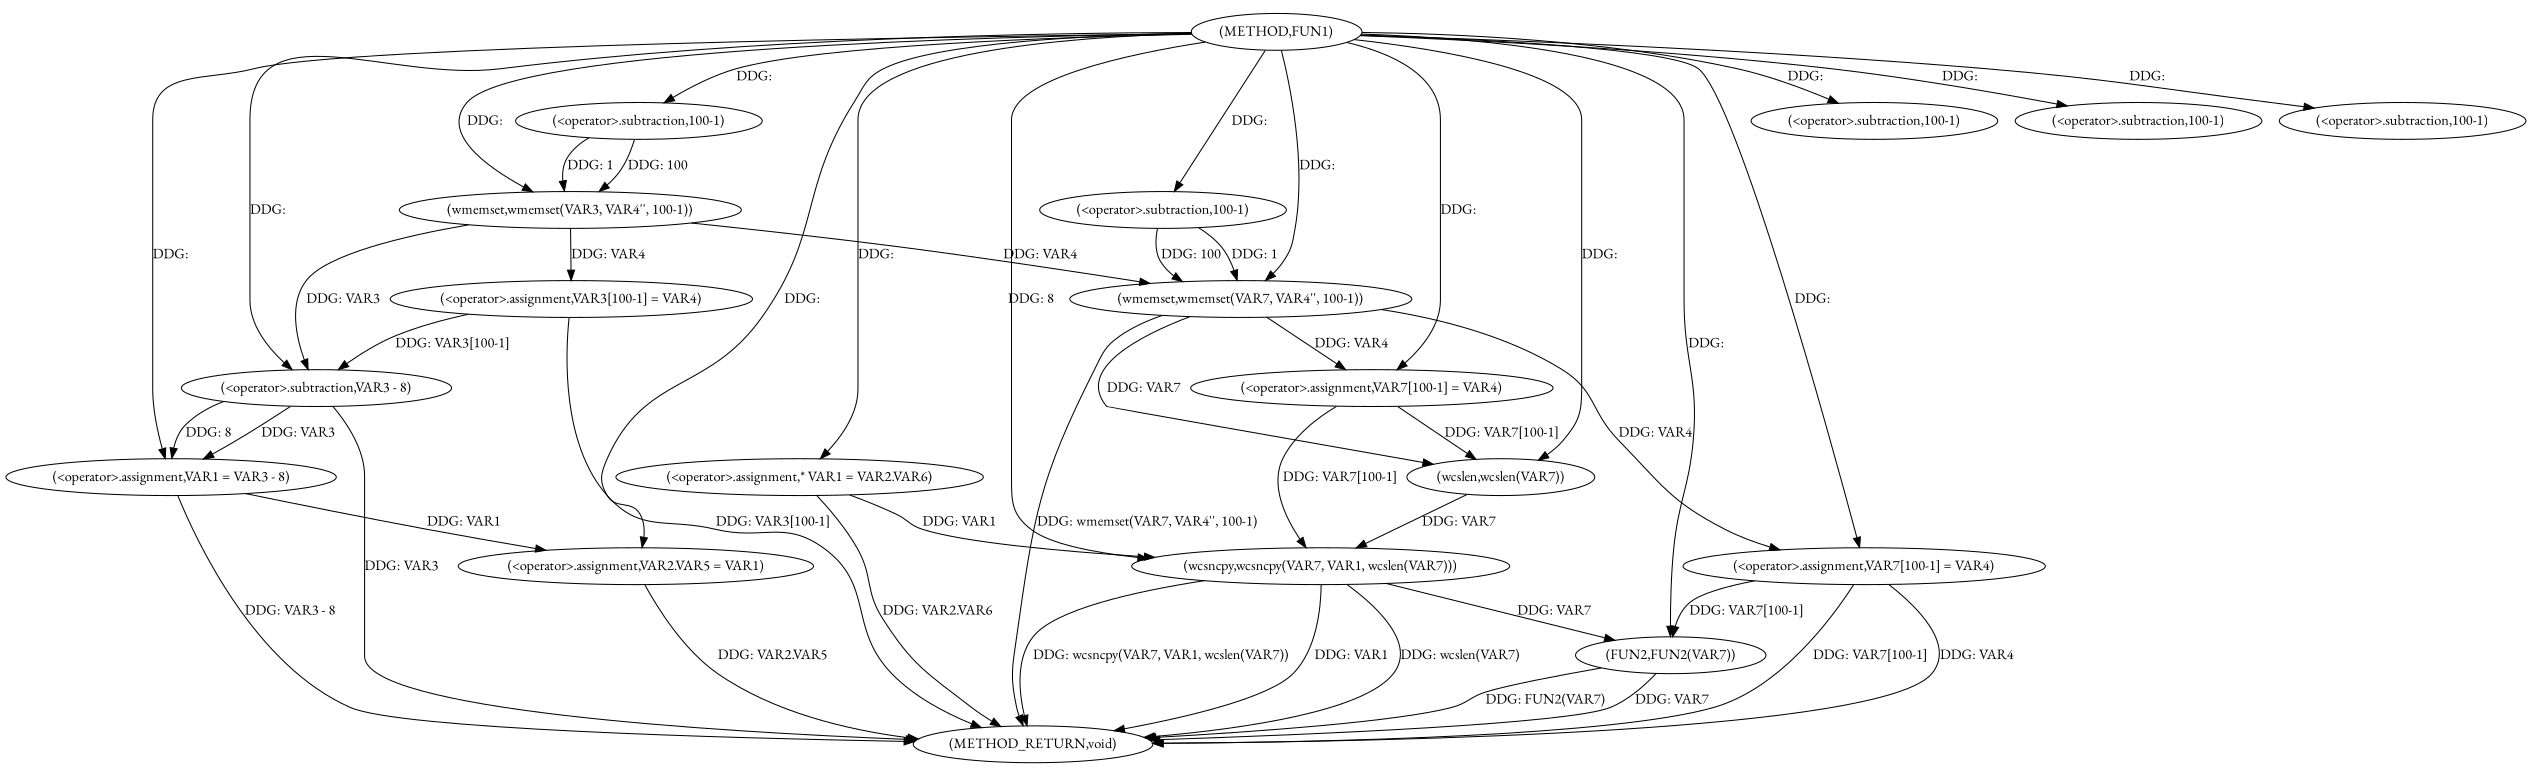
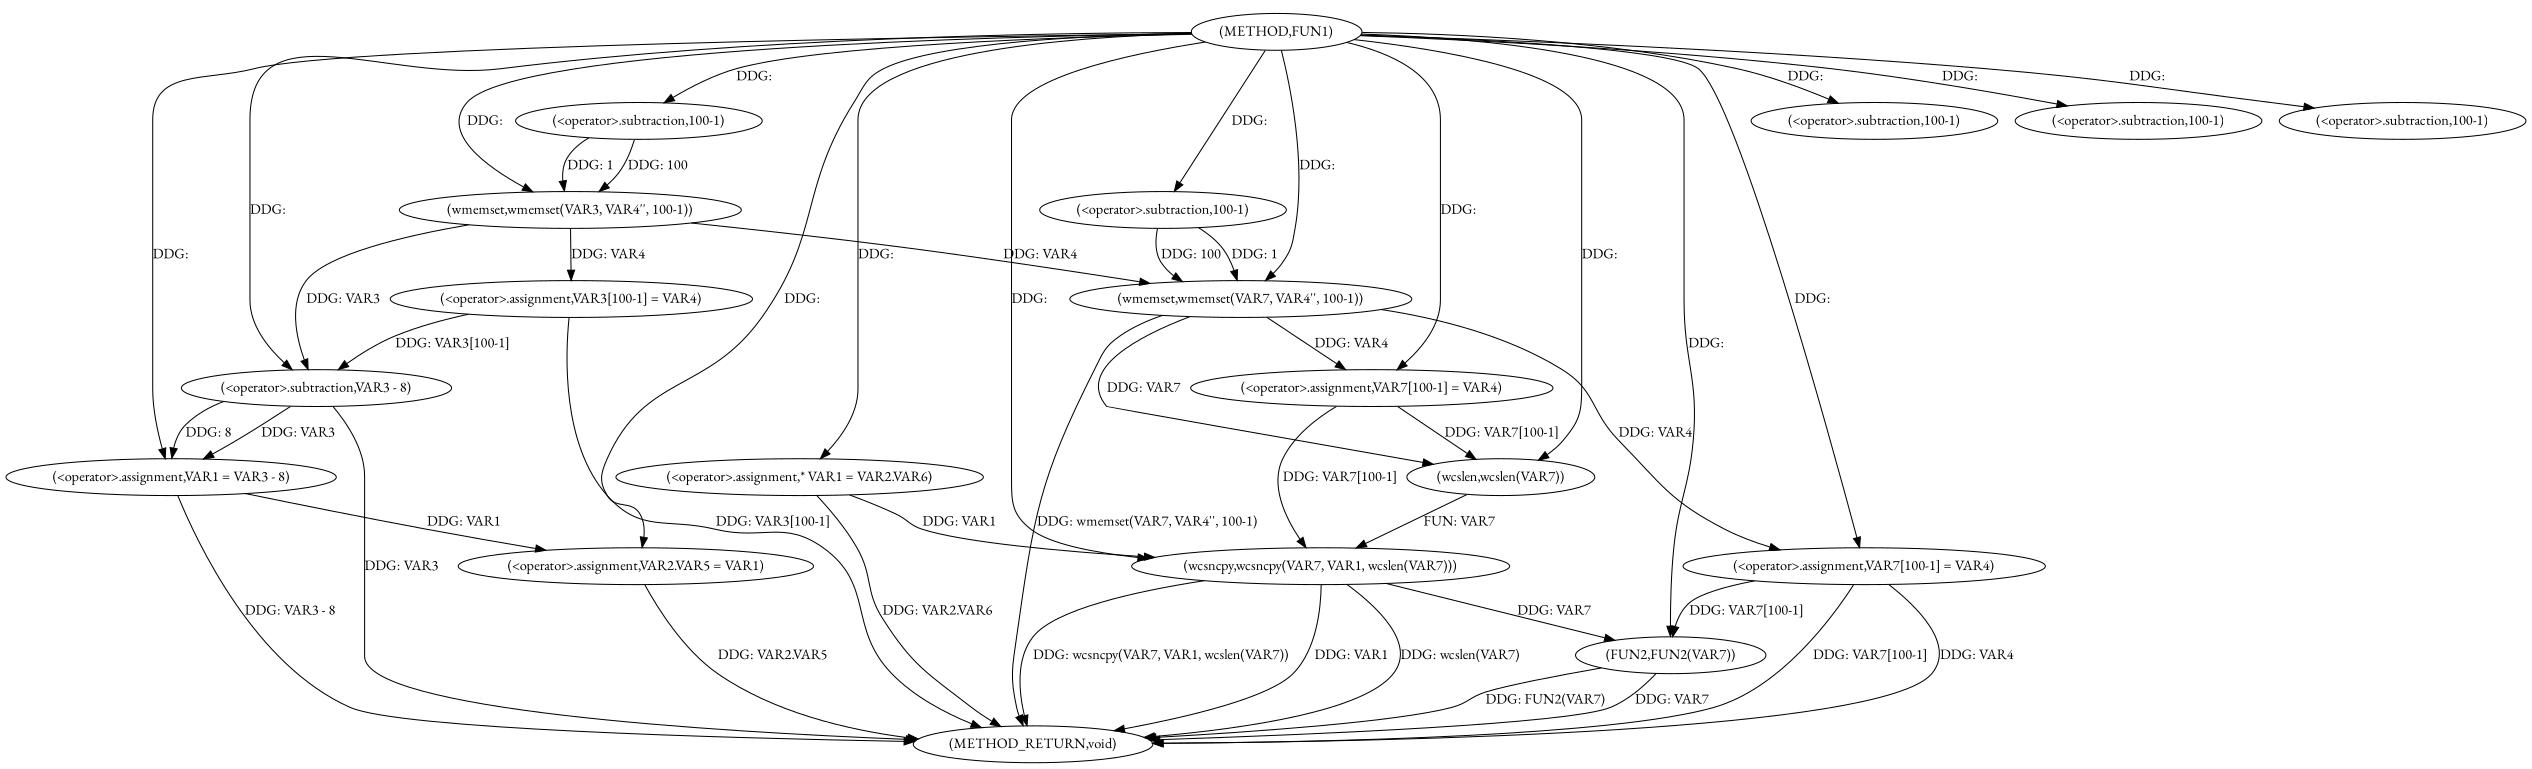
(1031, 299) -> (1031, 299)
(1459, 522) -> (1459, 522)
